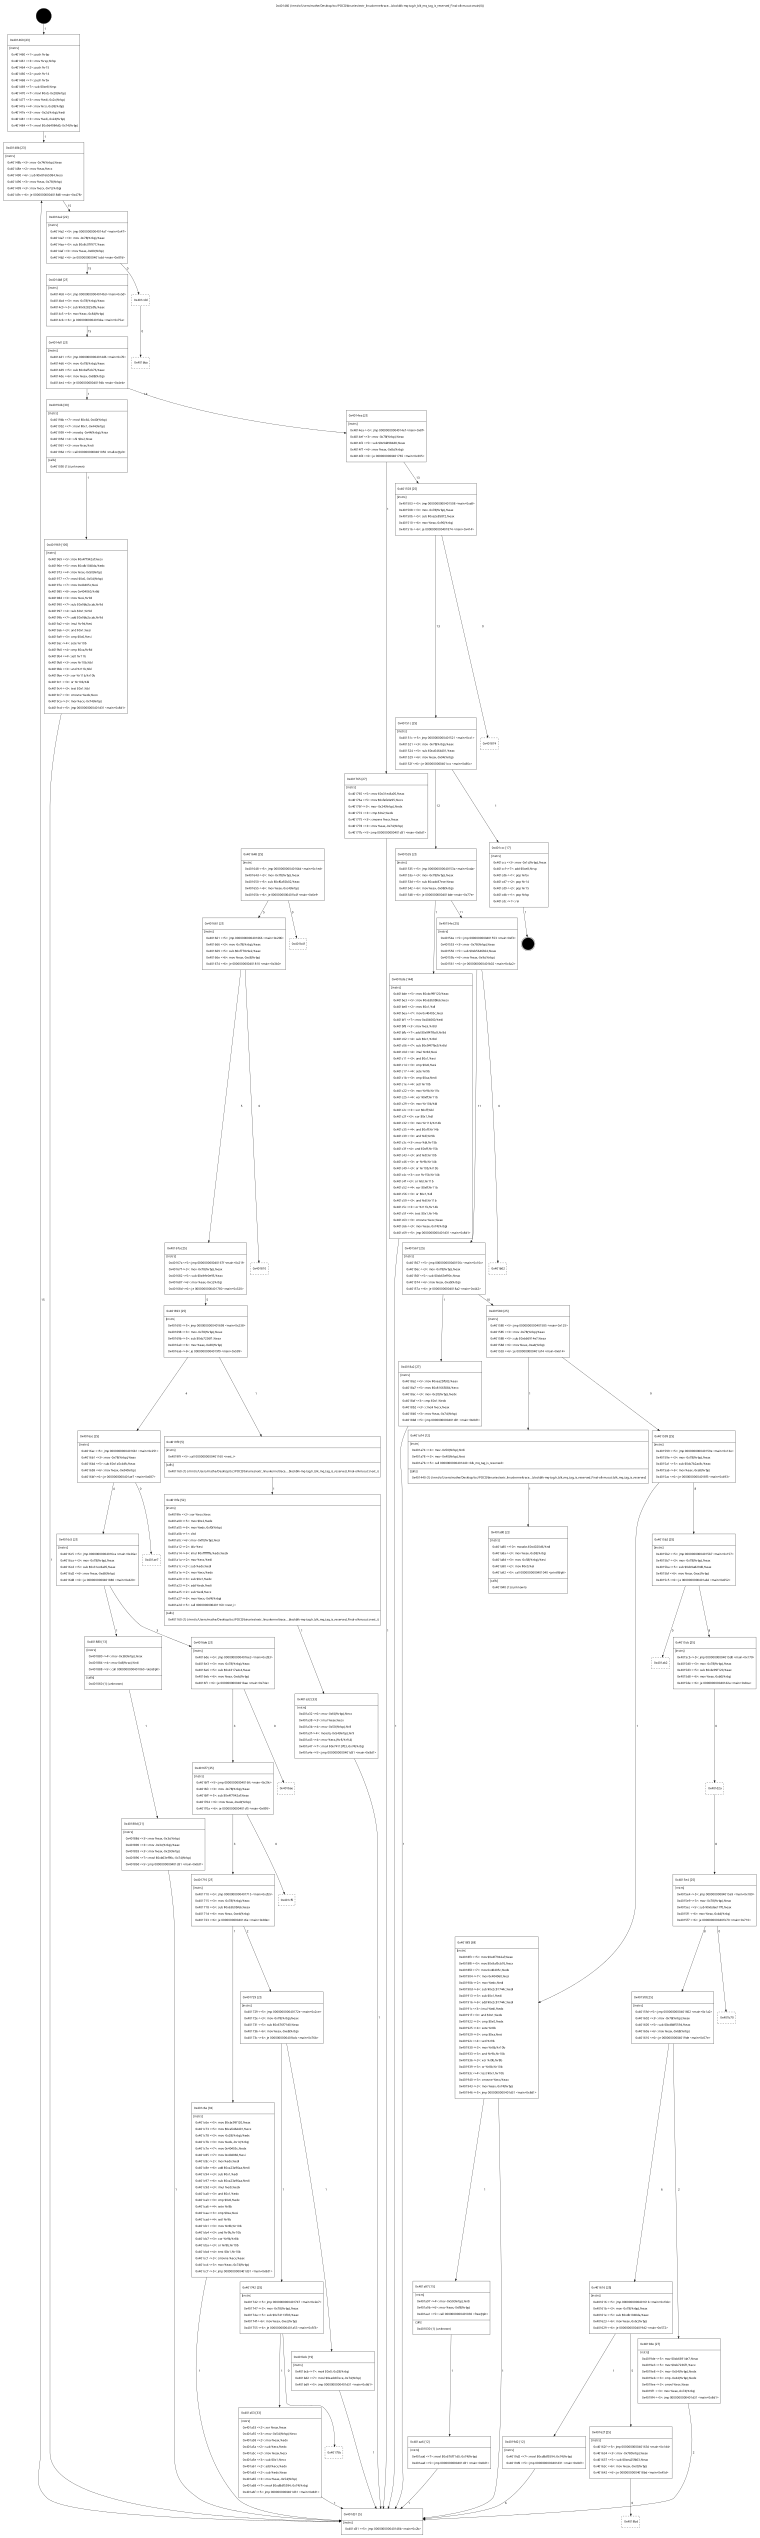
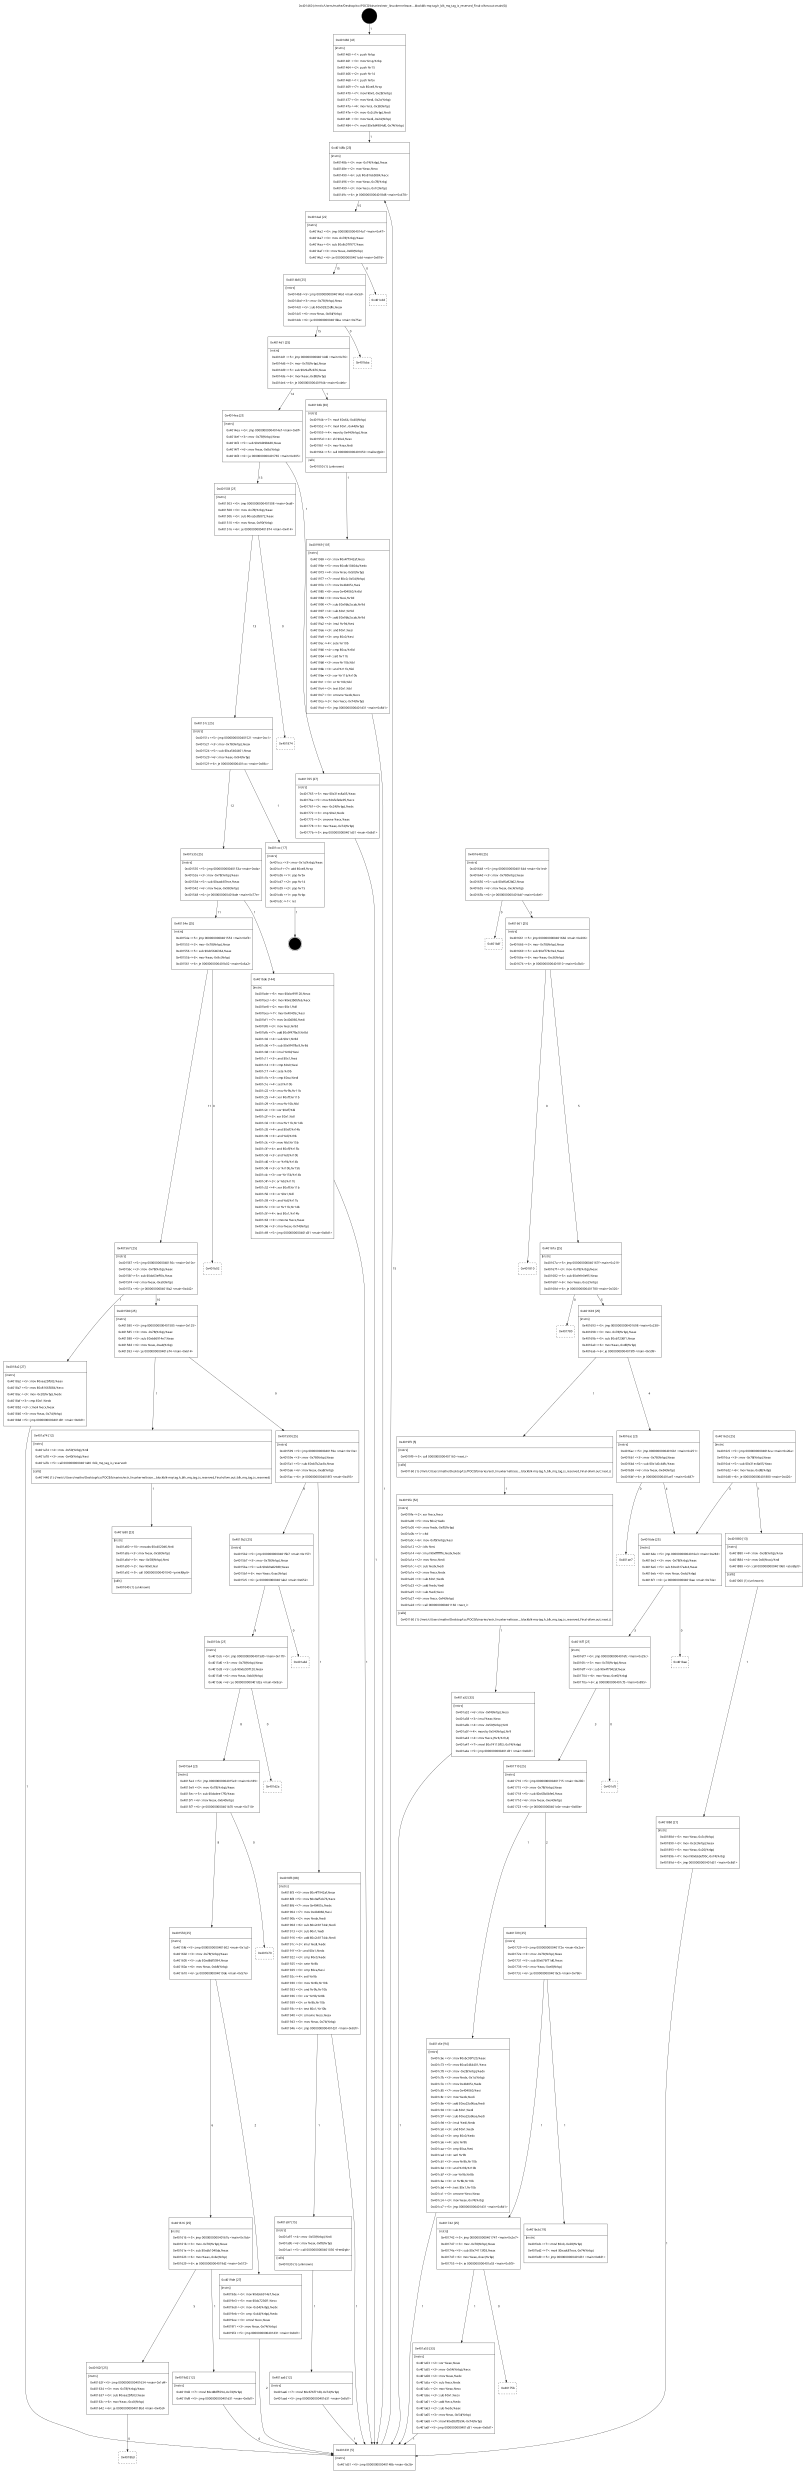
(141, 331) -> (353, 340)
none -> (565, 1331)
(109, 1507) -> (669, 1507)
(715, 1833) -> (232, 1724)
(357, 2449) -> none
